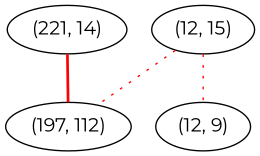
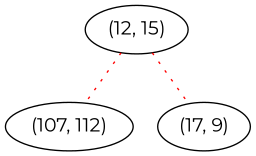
(67, 30) -> none
(68, 127) -> (69, 127)
(203, 127) -> (204, 127)
